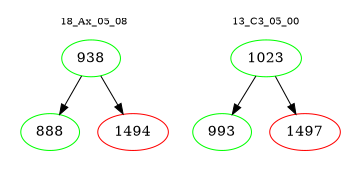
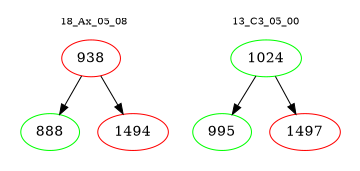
(91, 58) -> (91, 58)
(266, 58) -> (266, 58)
(222, 132) -> (222, 132)
